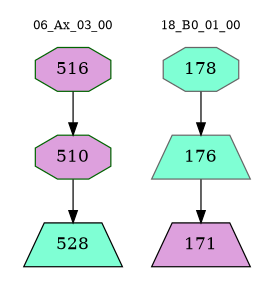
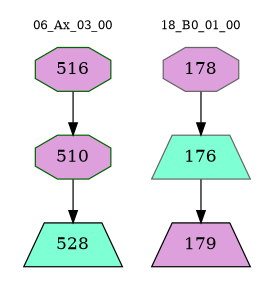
(201, 69) -> (201, 69)
(201, 245) -> (201, 245)
